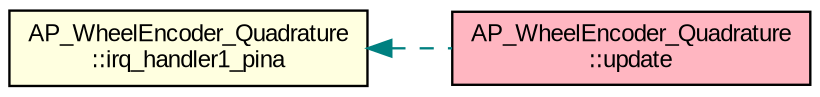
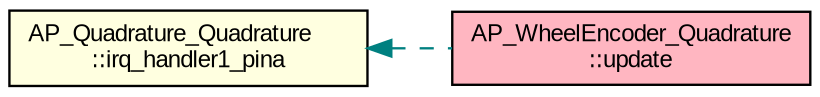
(188, 48) -> (188, 48)
